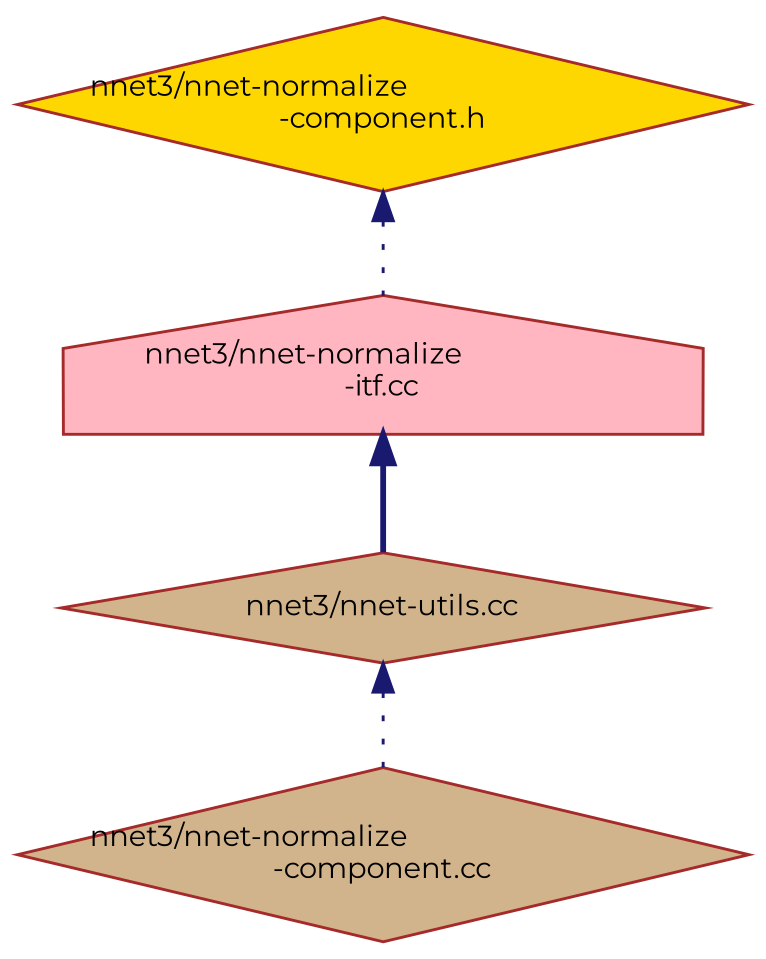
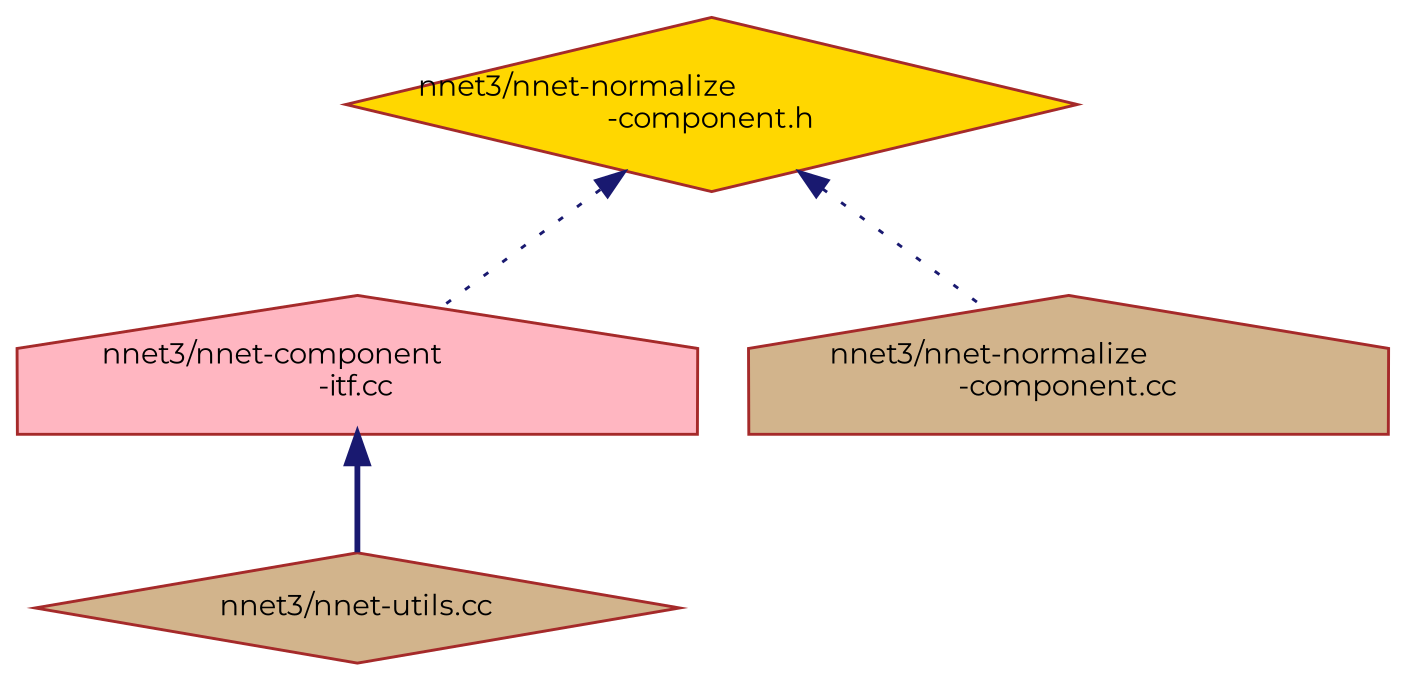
(383, 372) -> (357, 372)
(383, 730) -> (904, 249)
(383, 855) -> (1069, 372)
